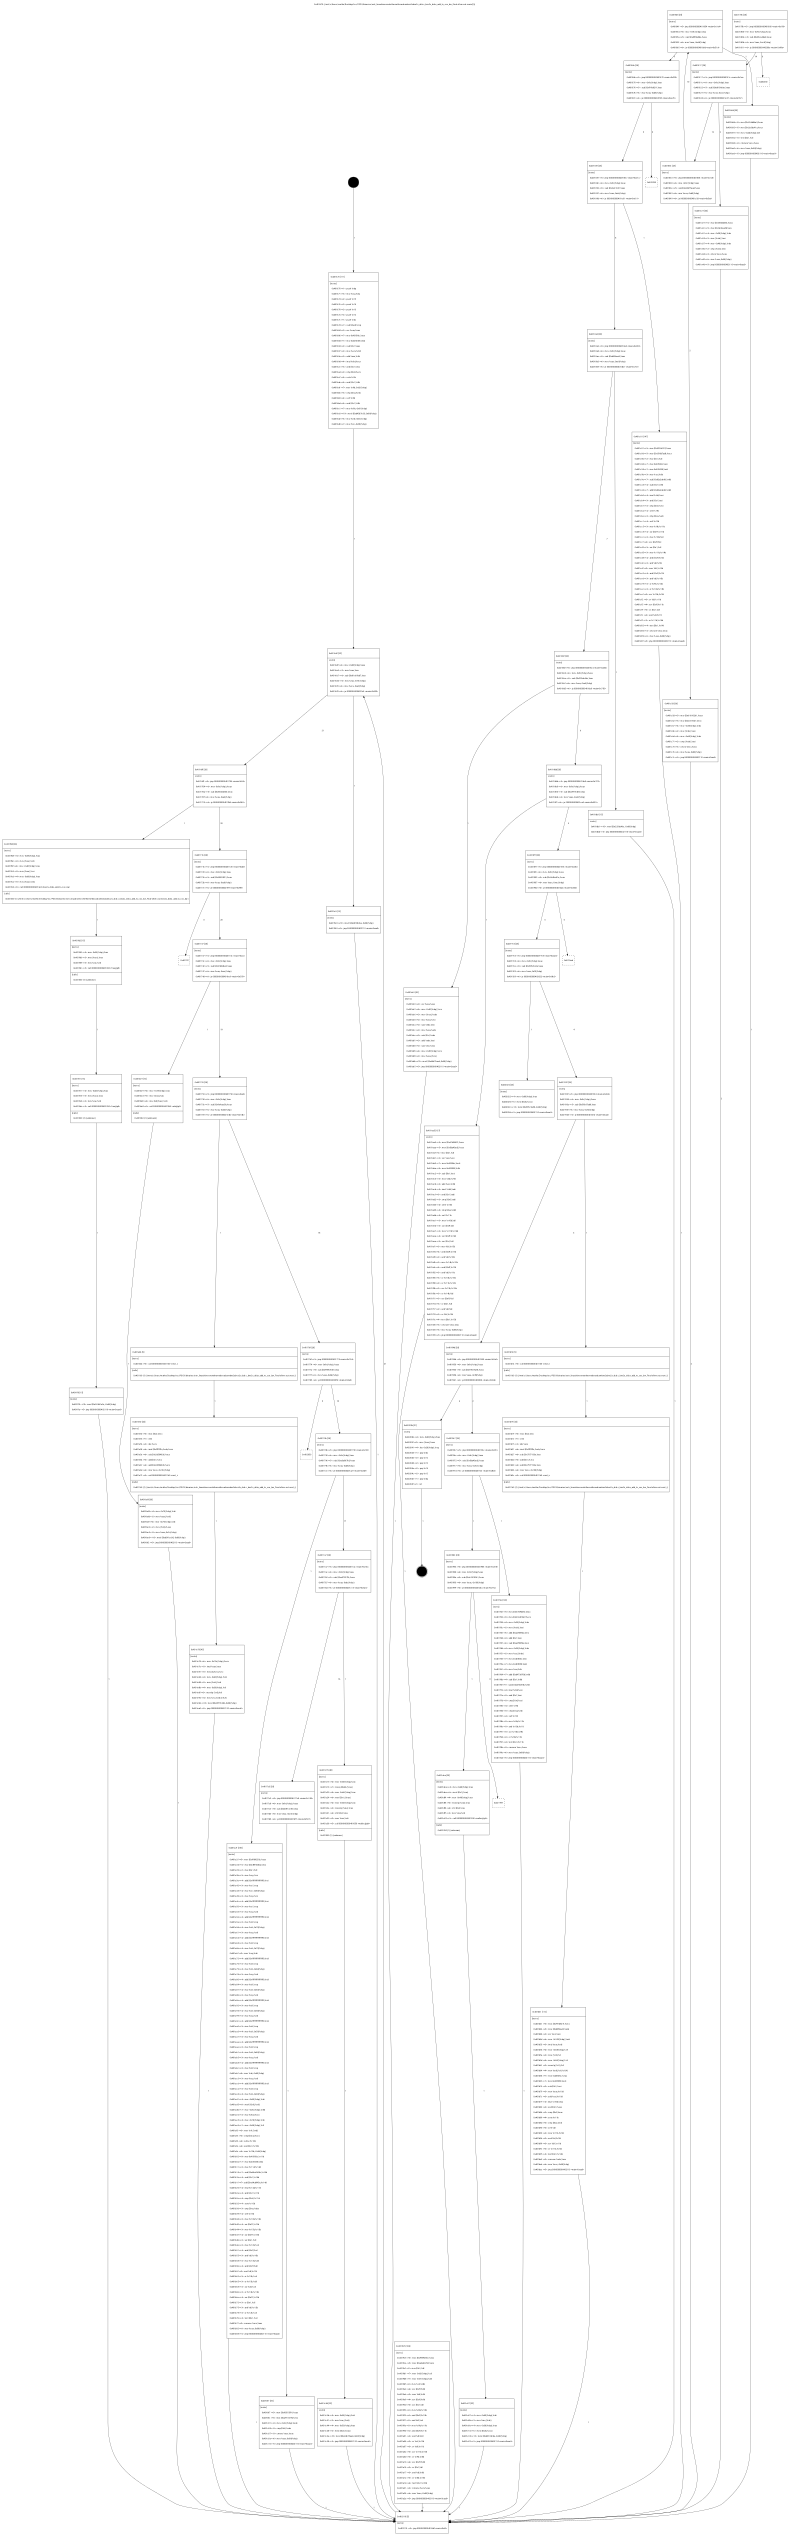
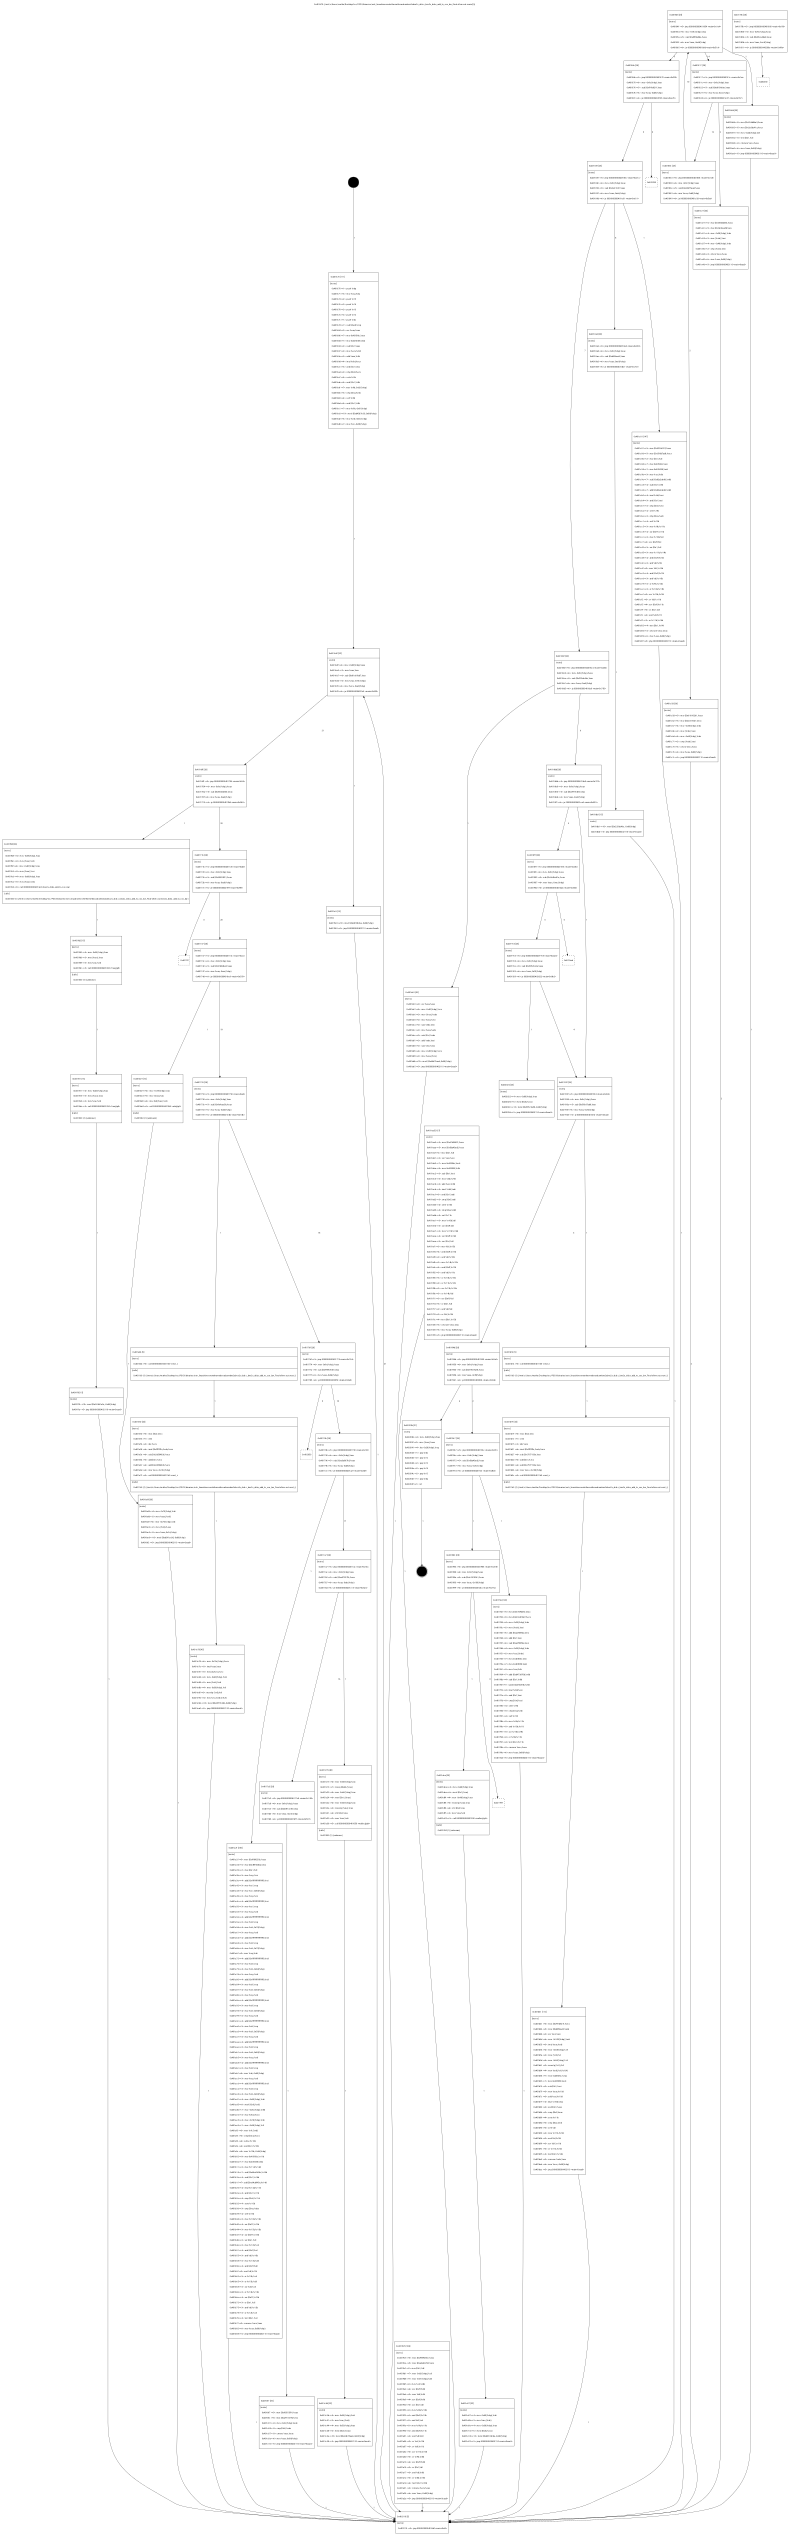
(752, 59) -> (706, 56)
(598, 511) -> (571, 425)
(485, 948) -> (586, 941)
